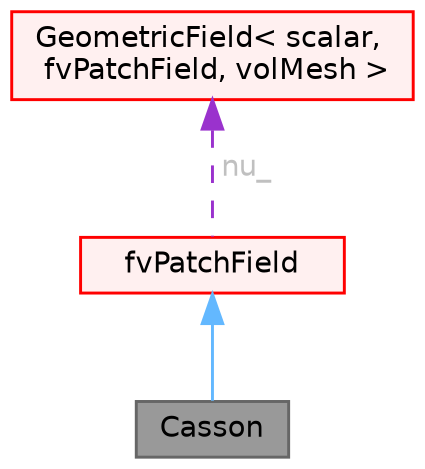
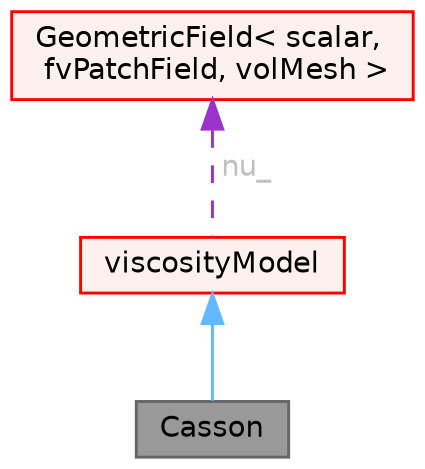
(212, 265) -> (212, 265)
